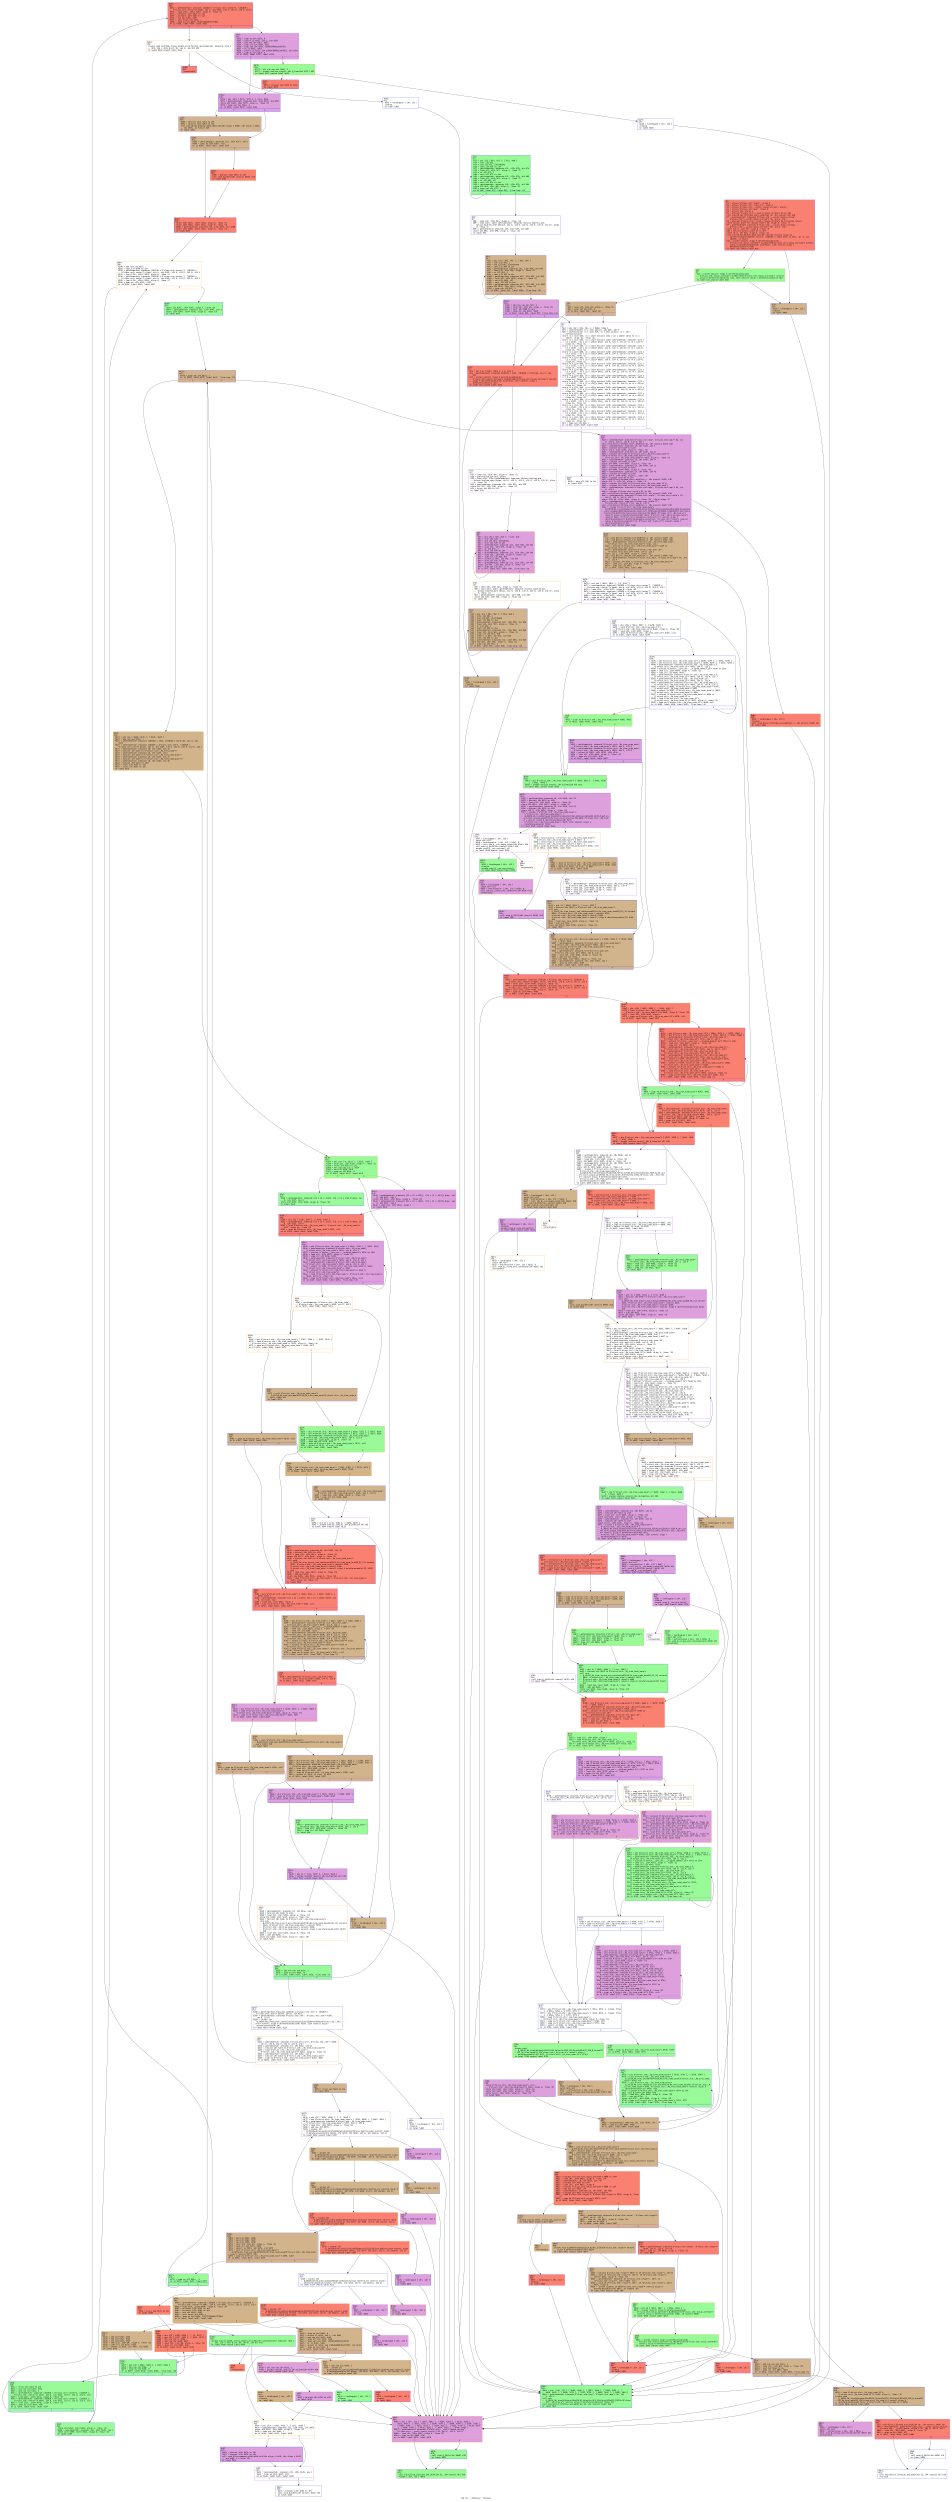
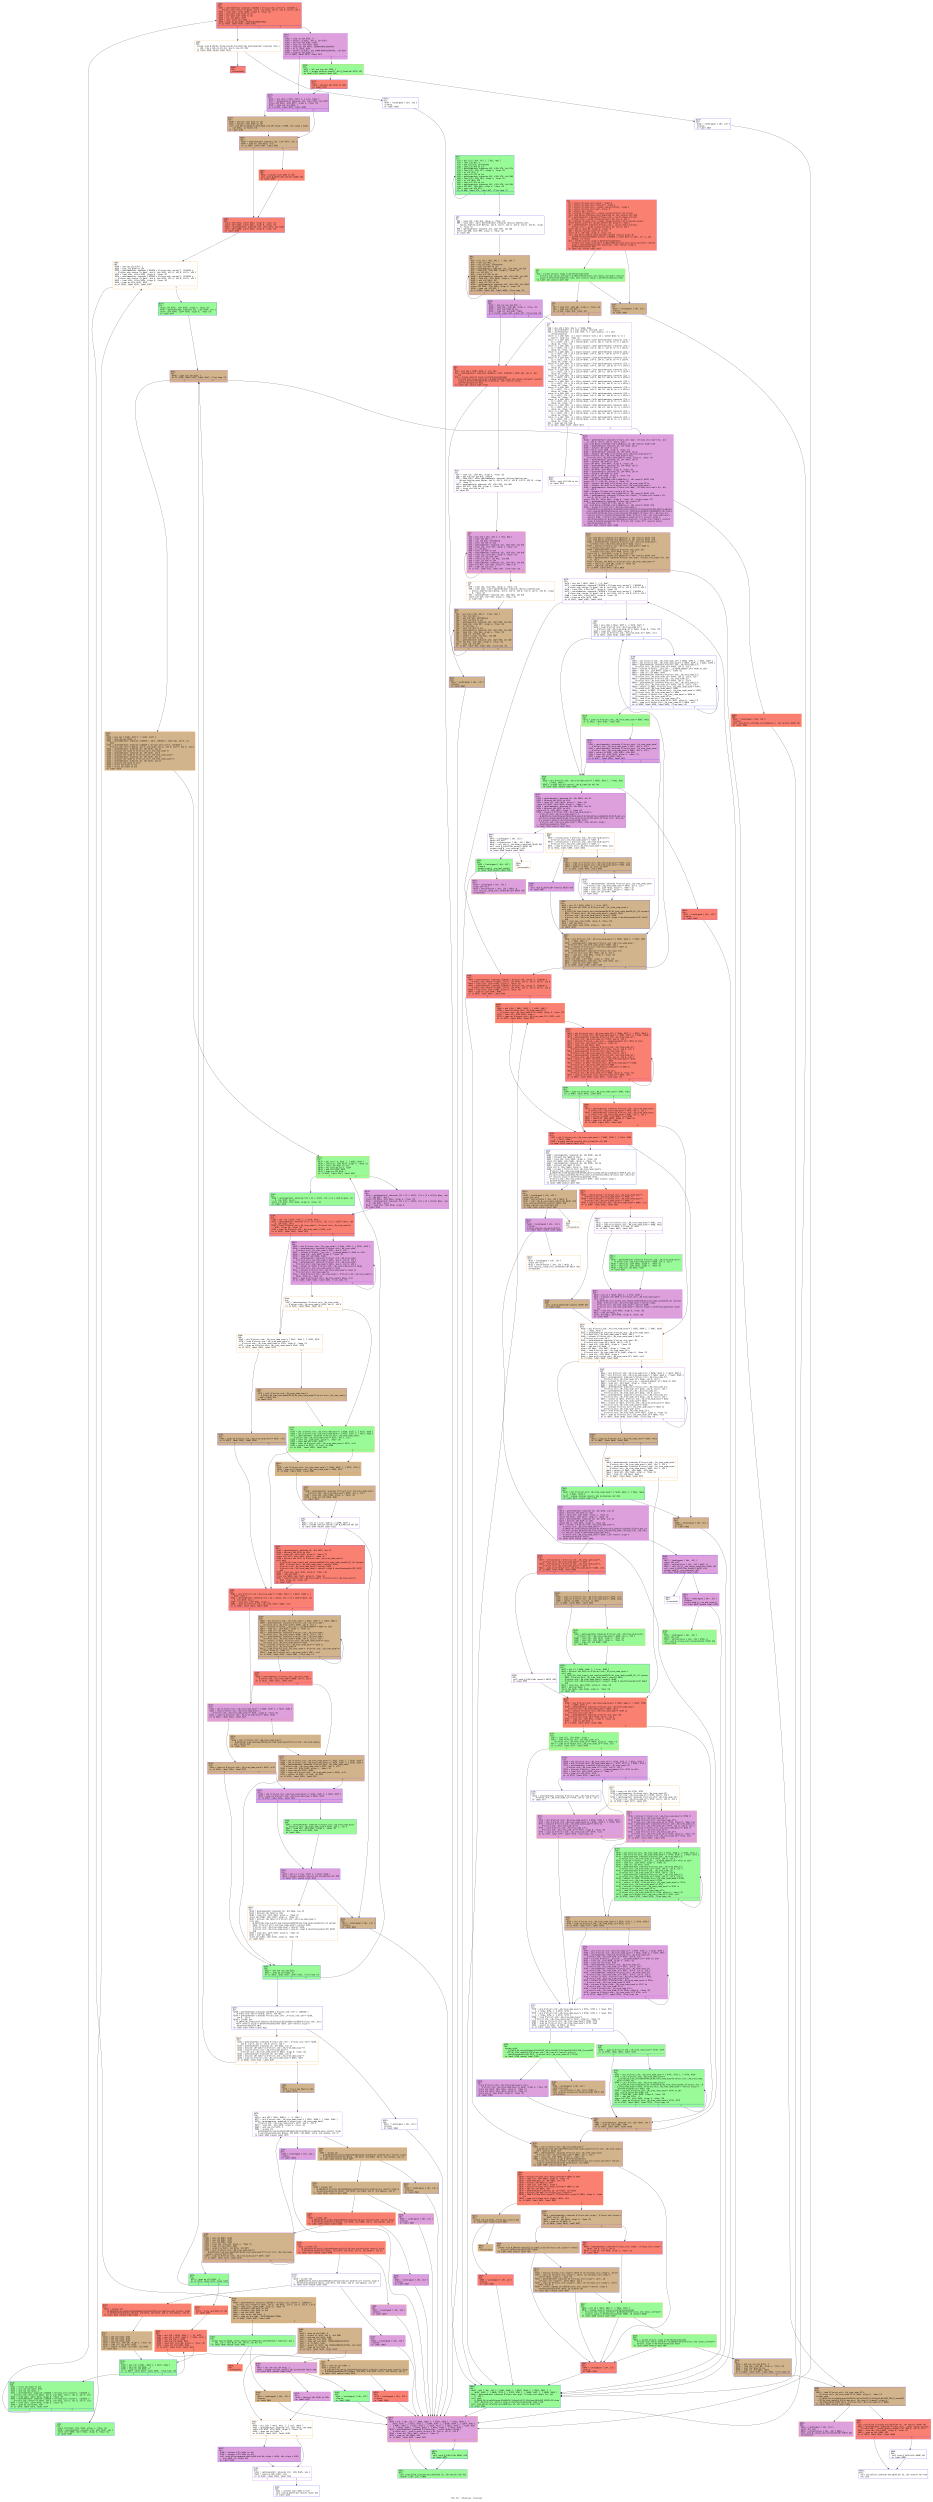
none -> (668, 841)
(661, 1619) -> (680, 1584)
(620, 1923) -> (608, 1923)
(390, 2341) -> none
